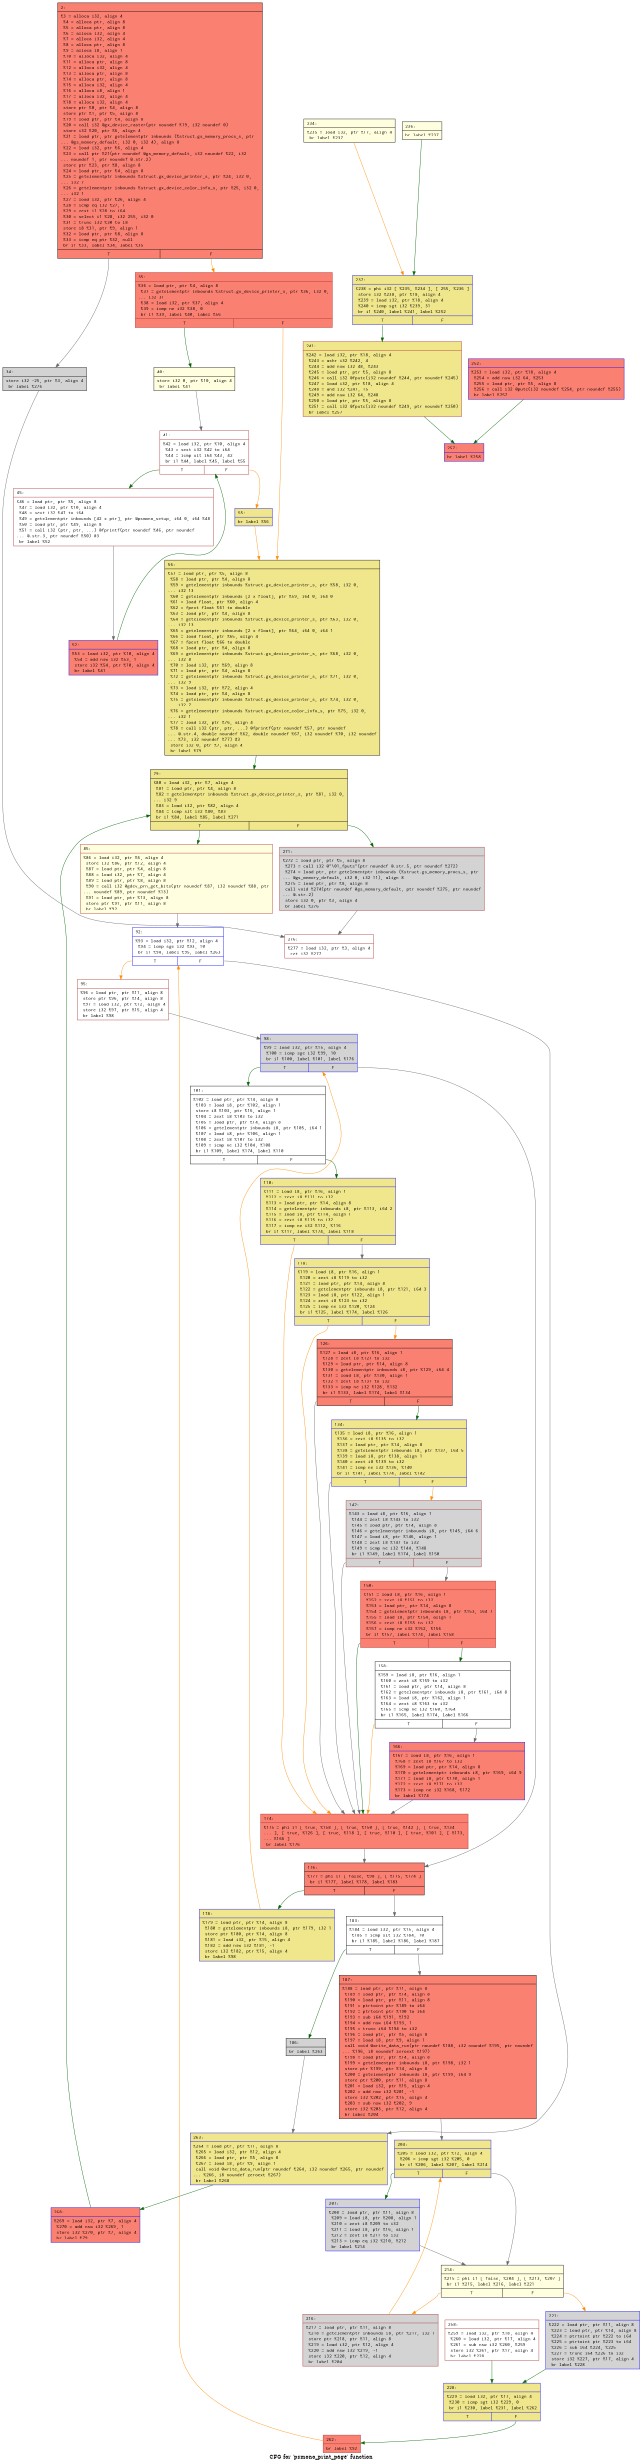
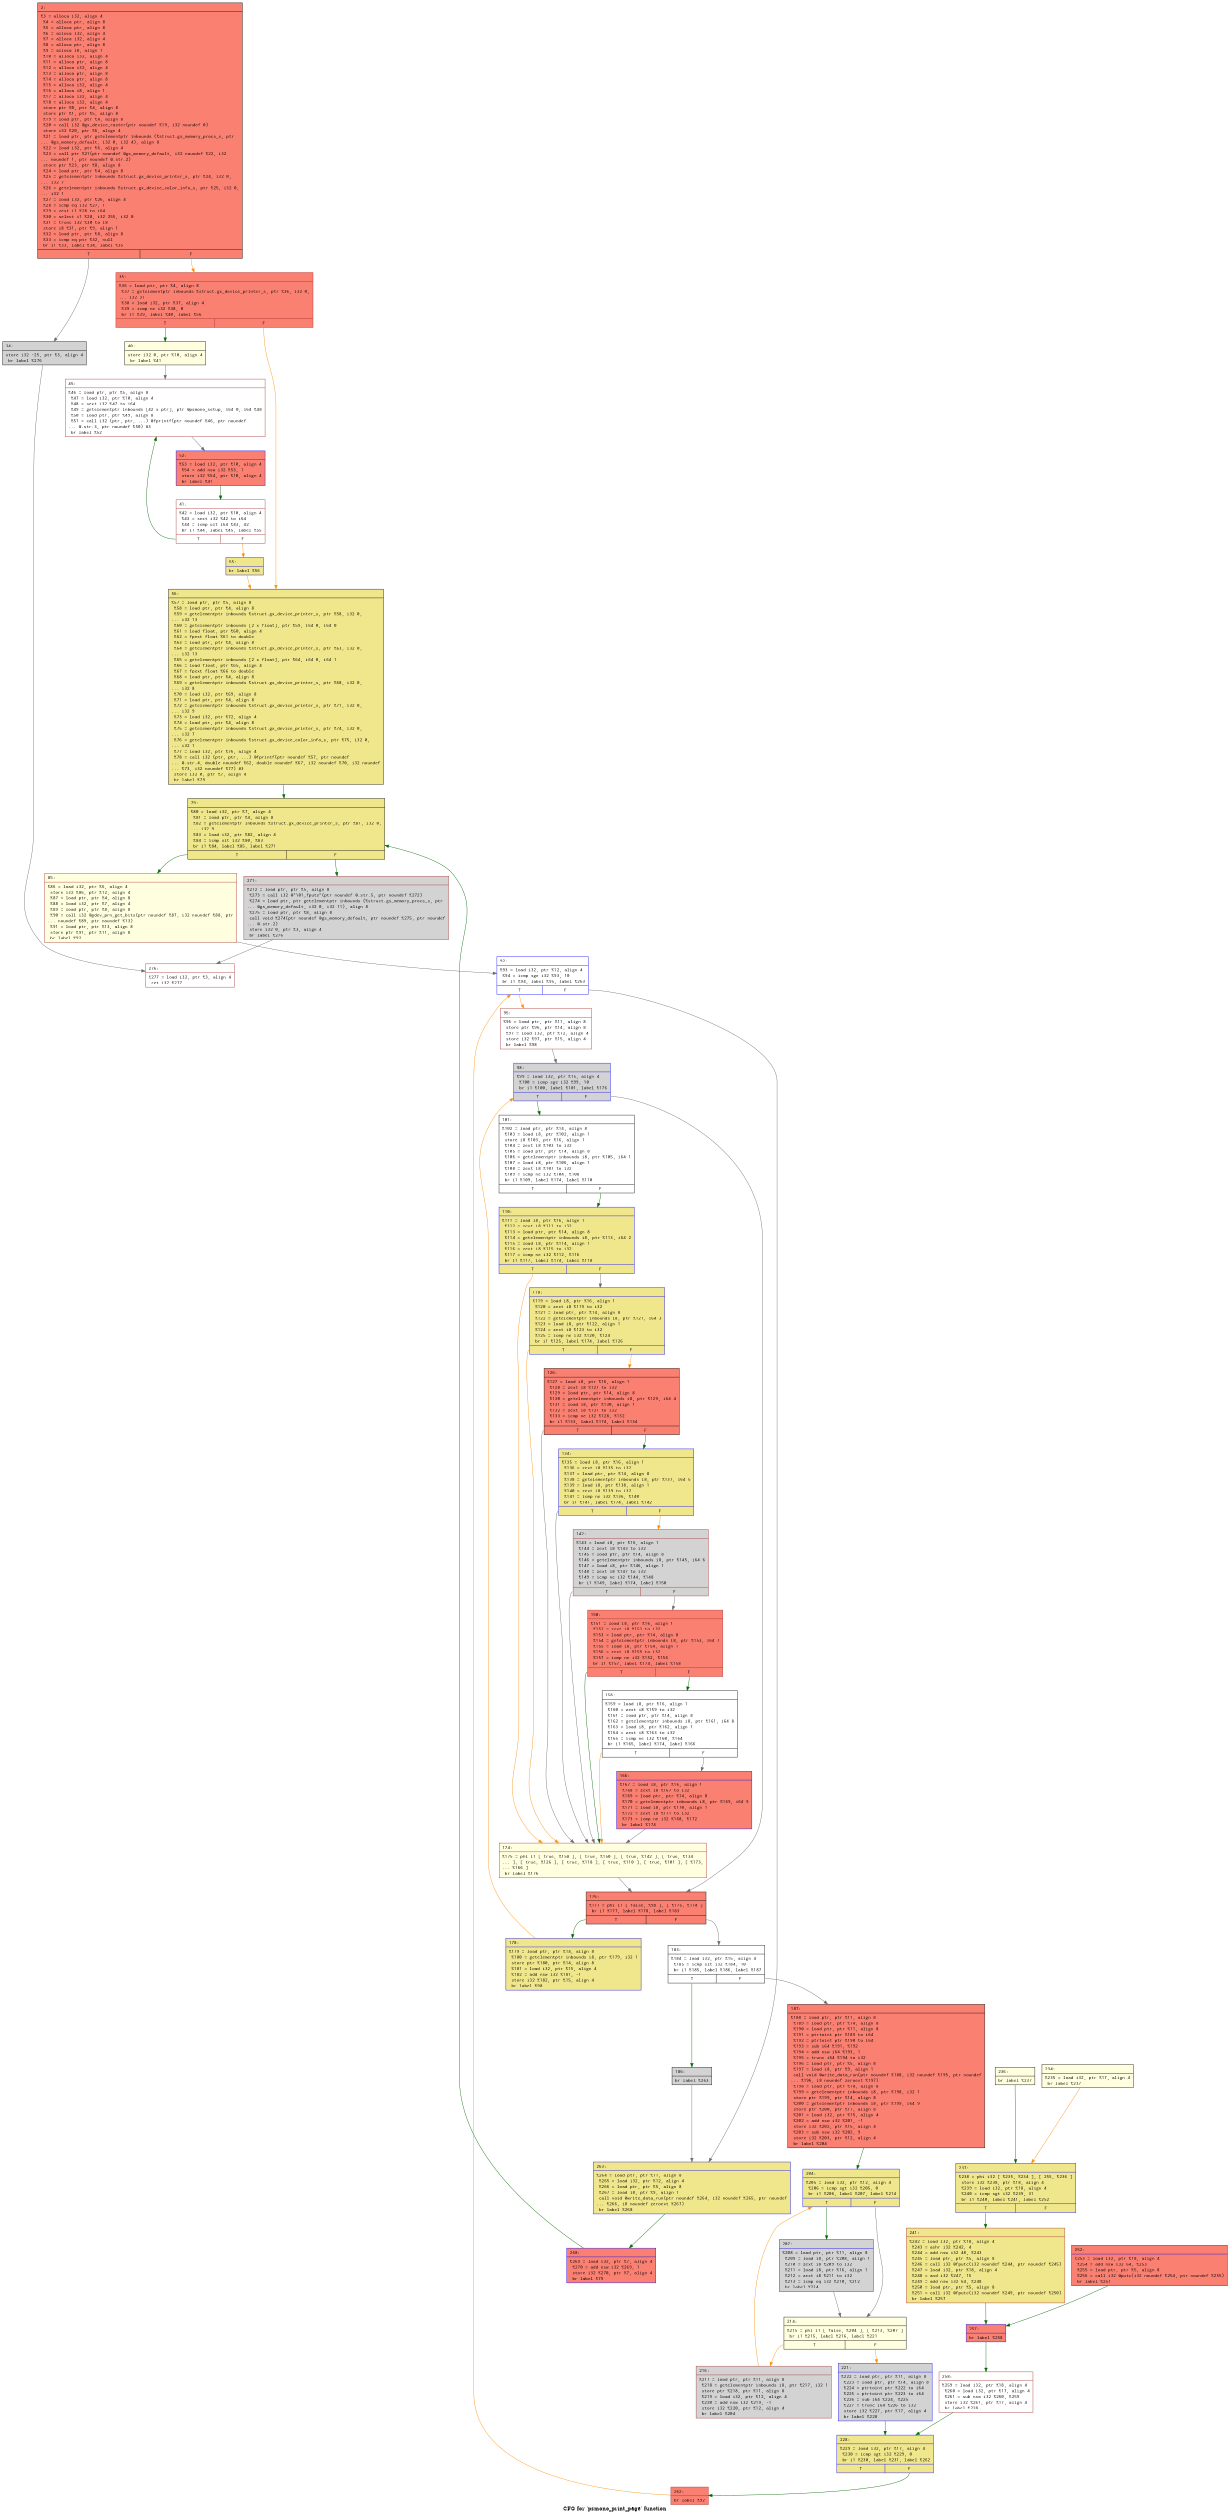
(198, 409) -> (165, 370)
(364, 1831) -> (603, 1860)
(441, 2128) -> (861, 2157)
none -> (986, 2355)
